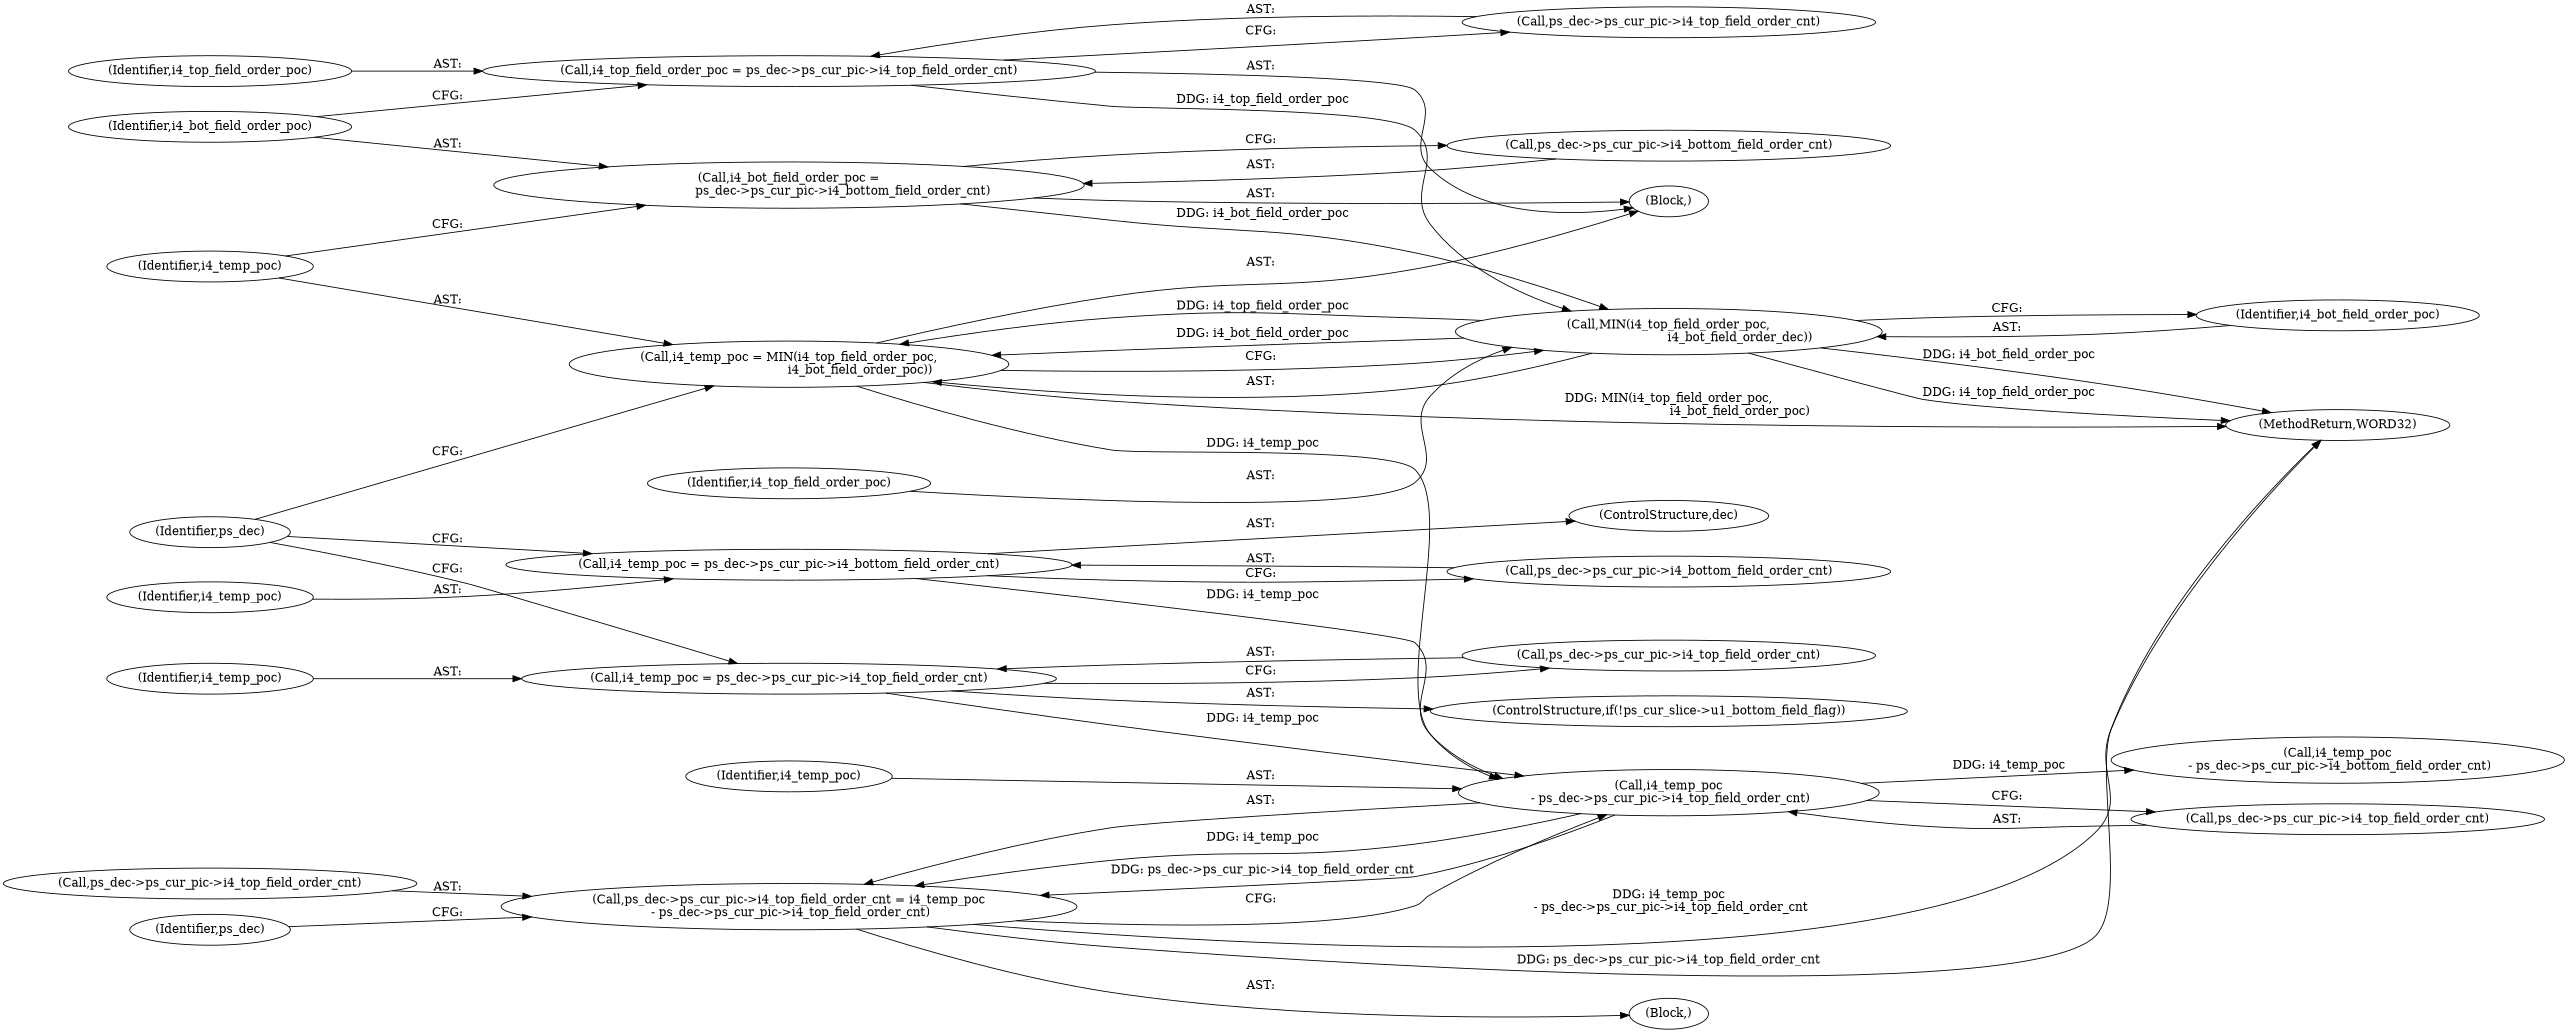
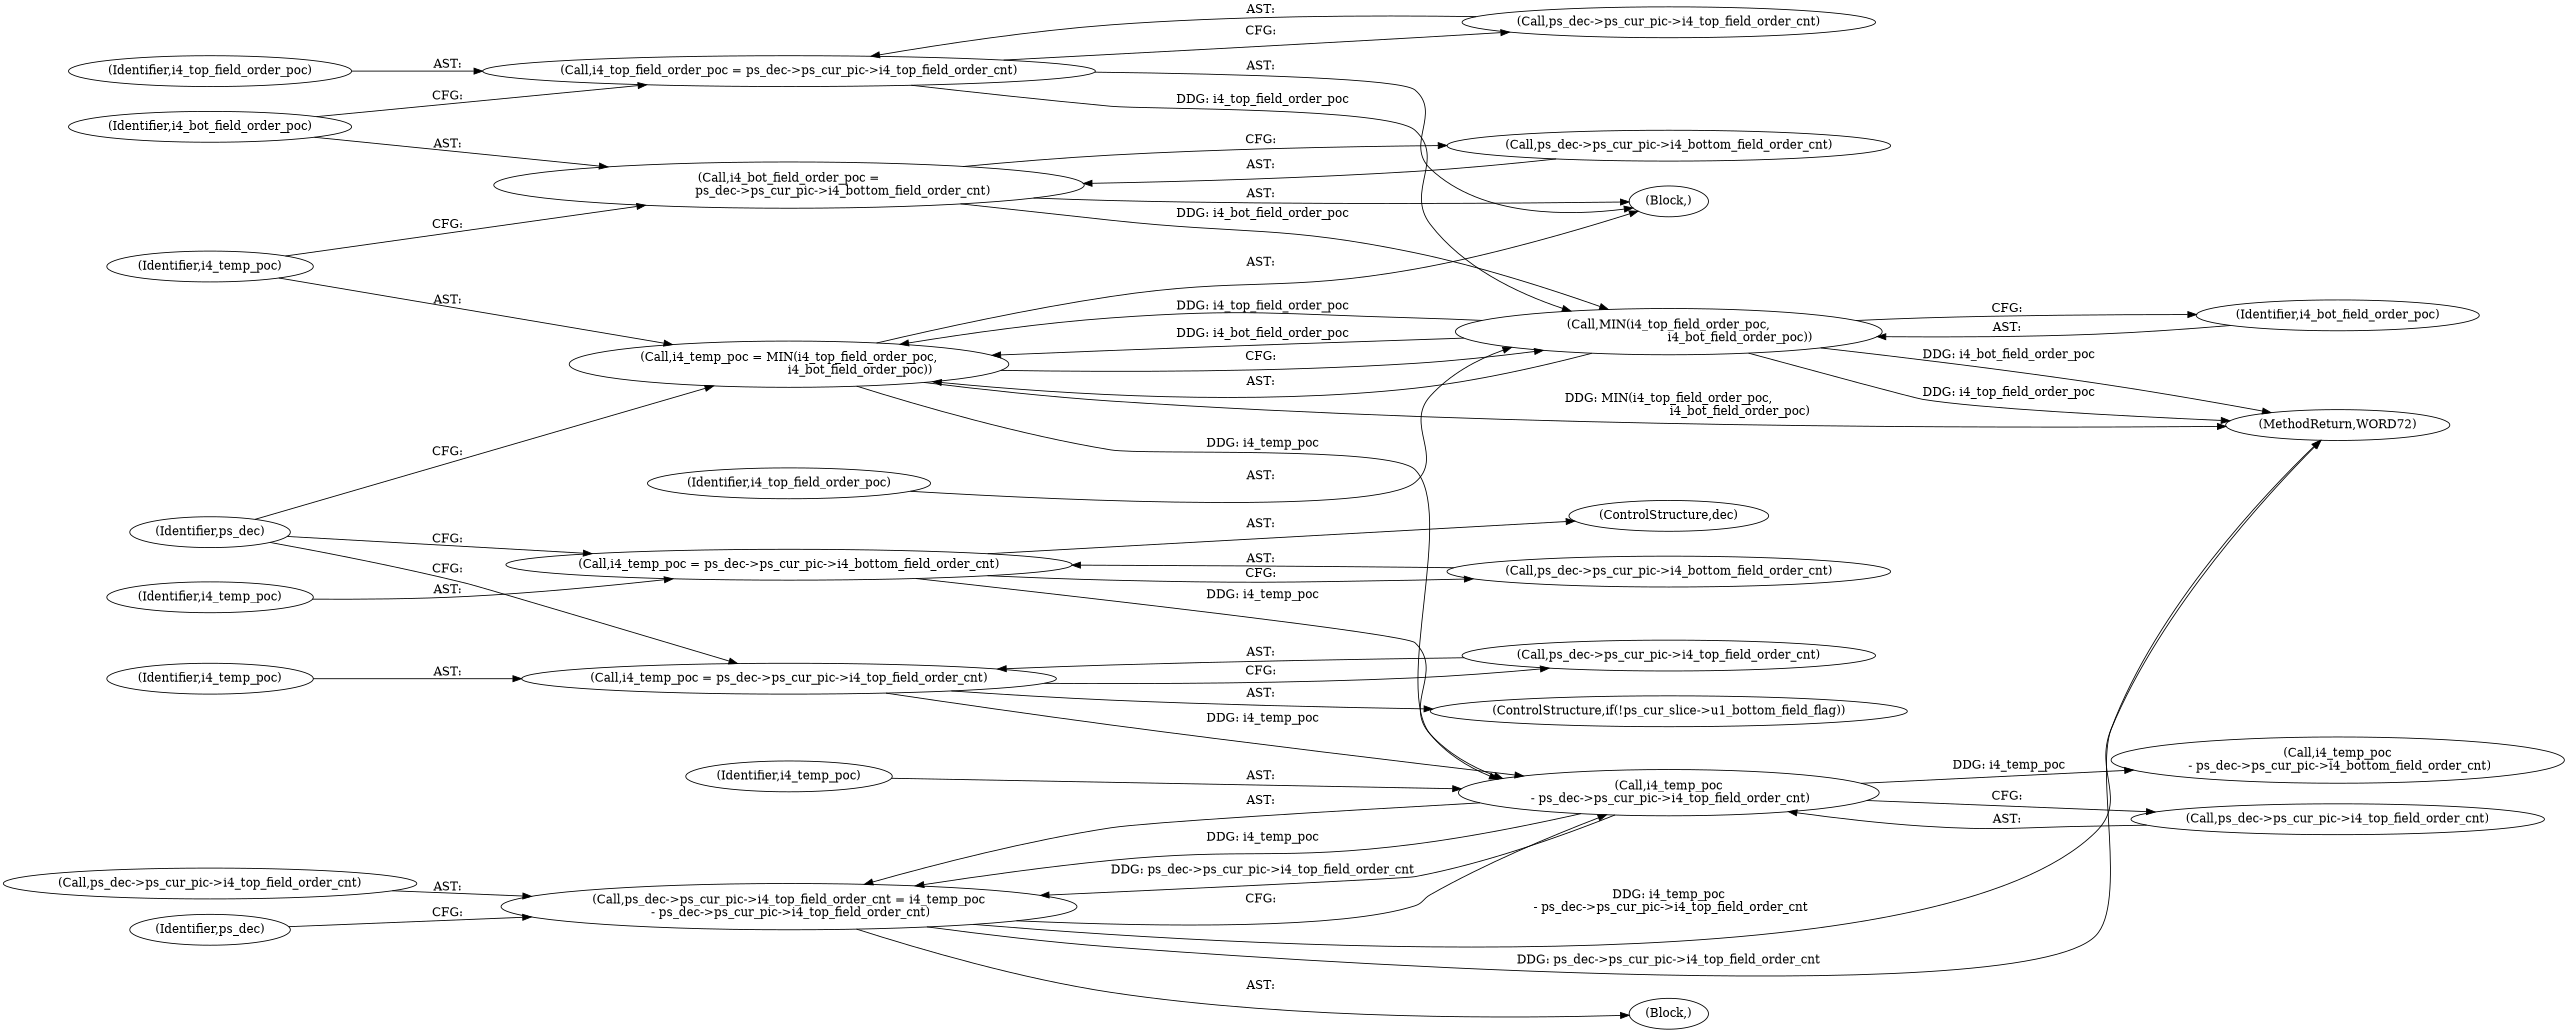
(1669, 332) -> (1669, 332)
(2338, 425) -> (2338, 425)
